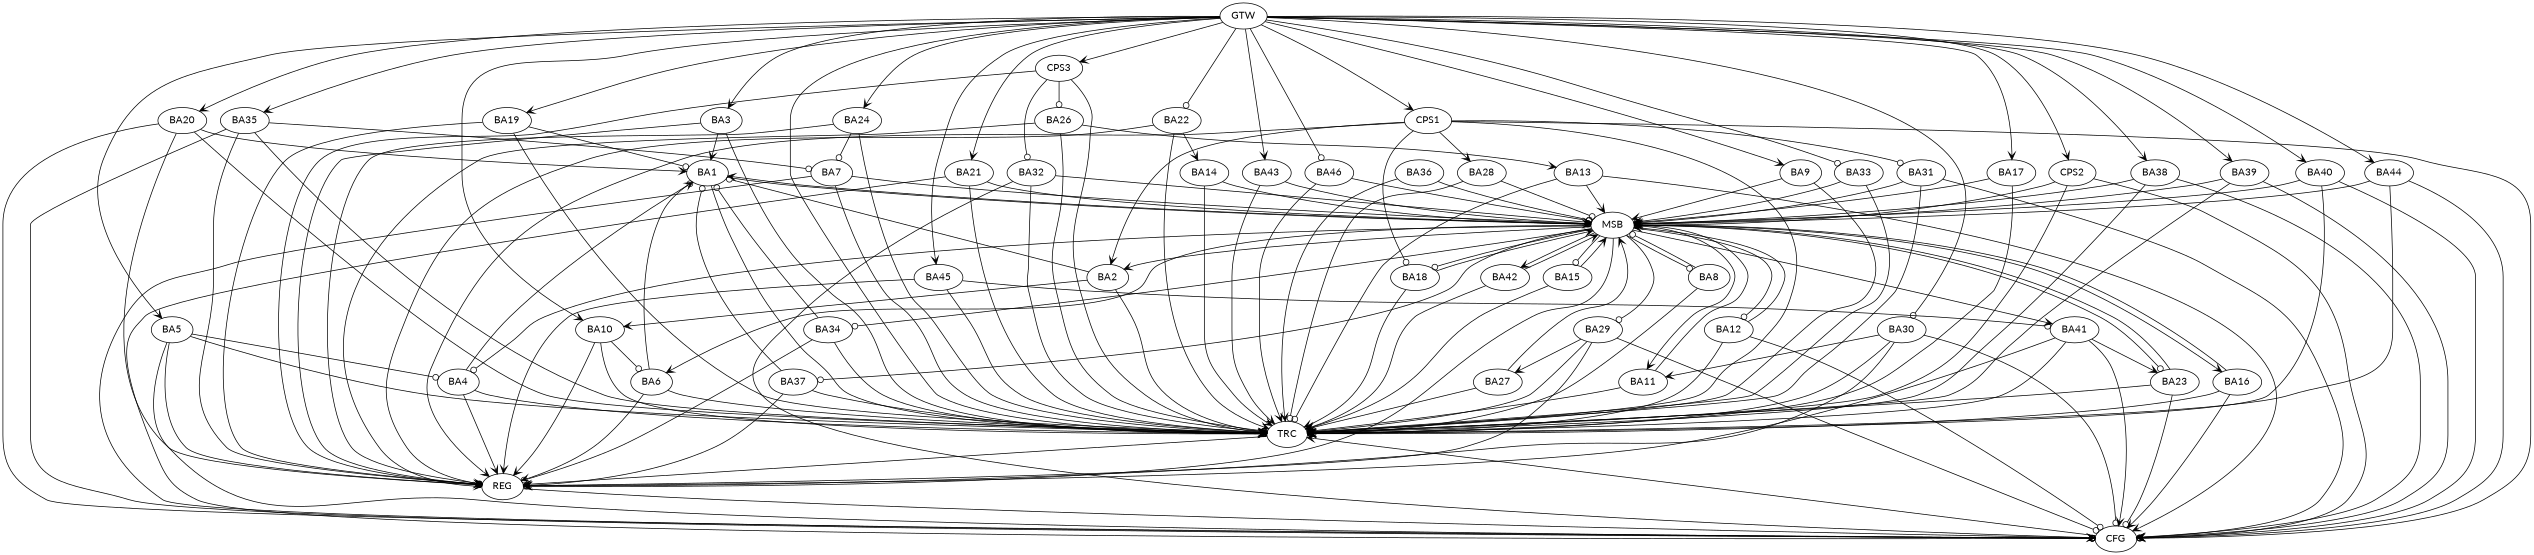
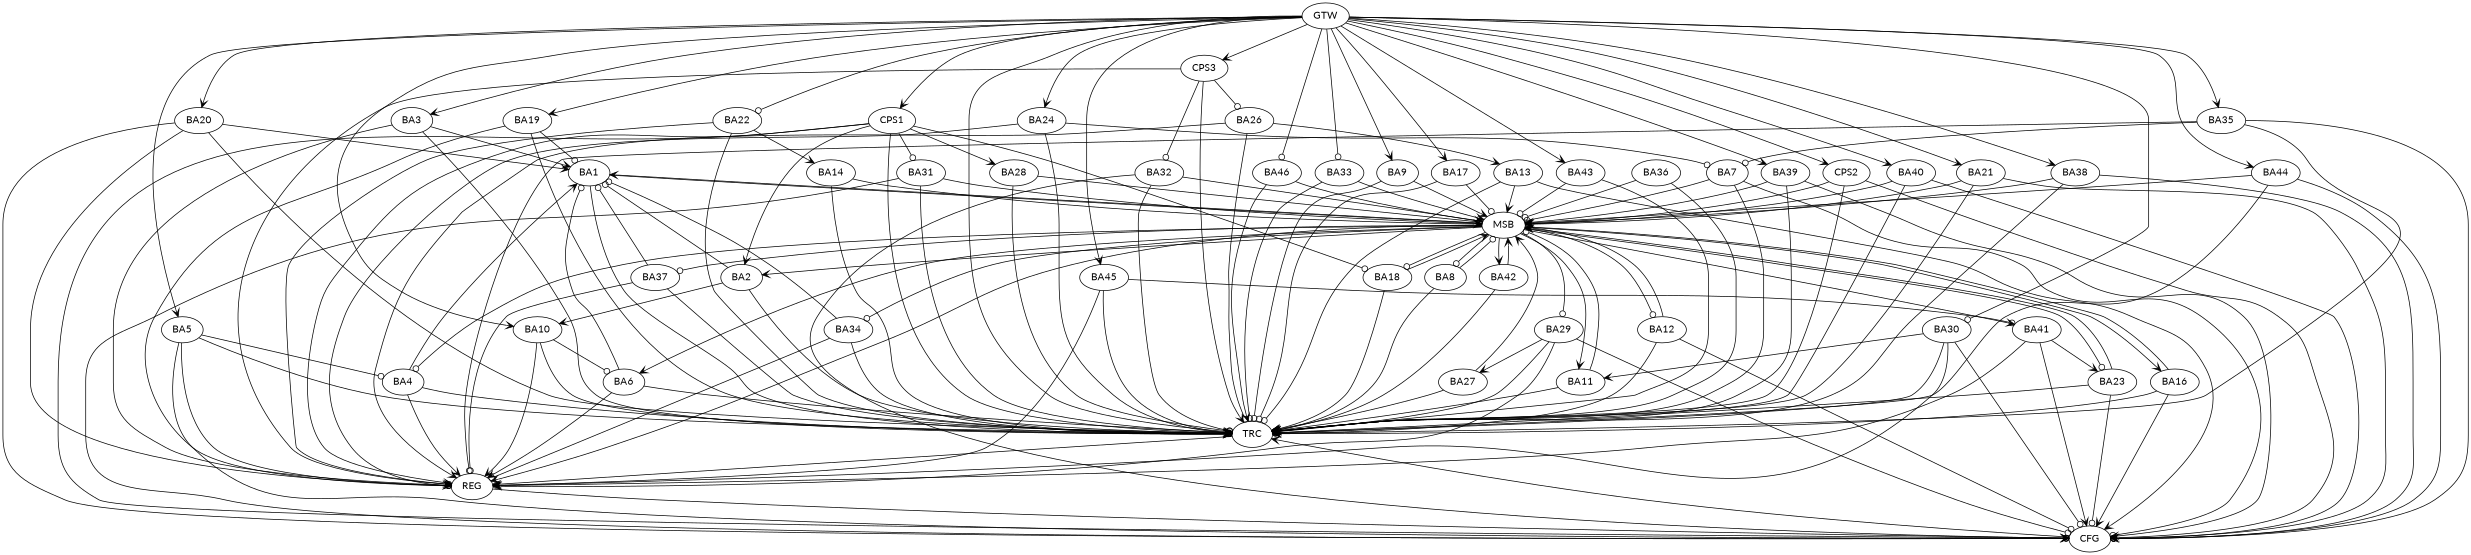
(1568, 277) -> none
(1700, 422) -> none
